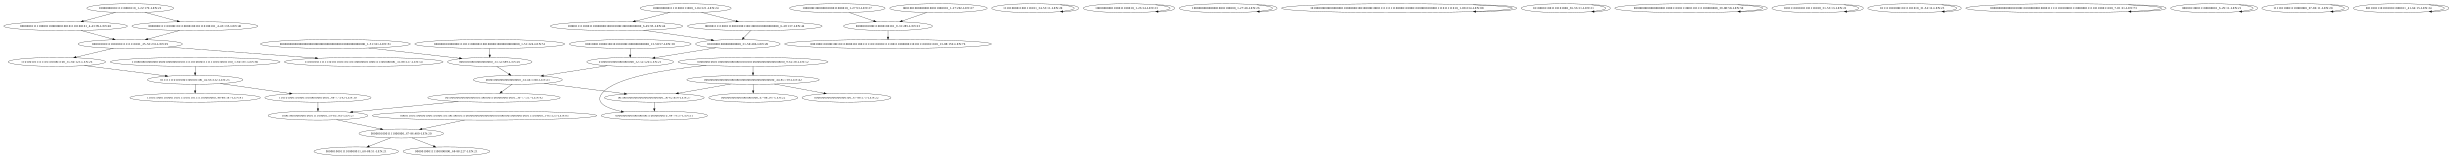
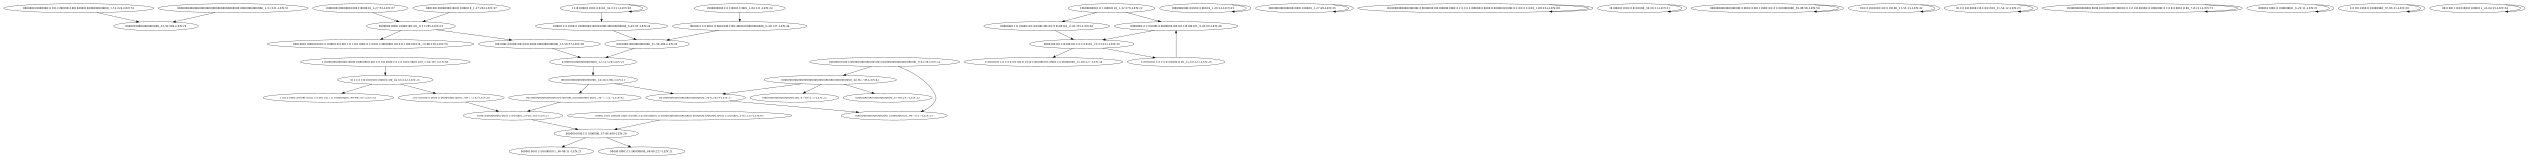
(653, 17) -> (602, 16)
none -> (473, 35)
(503, 70) -> none
(125, 71) -> (1176, 45)
